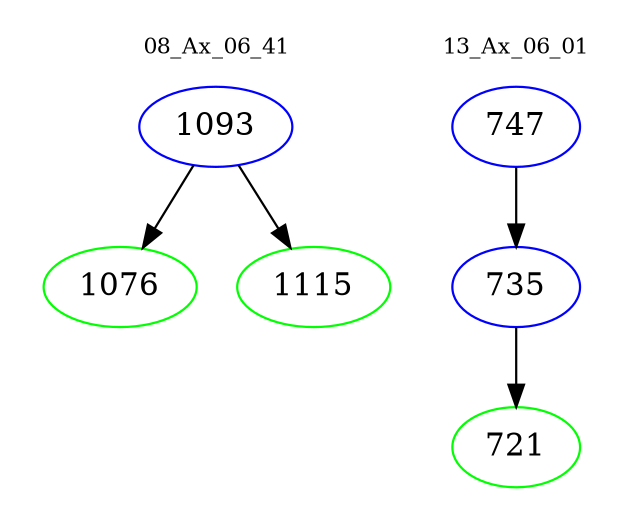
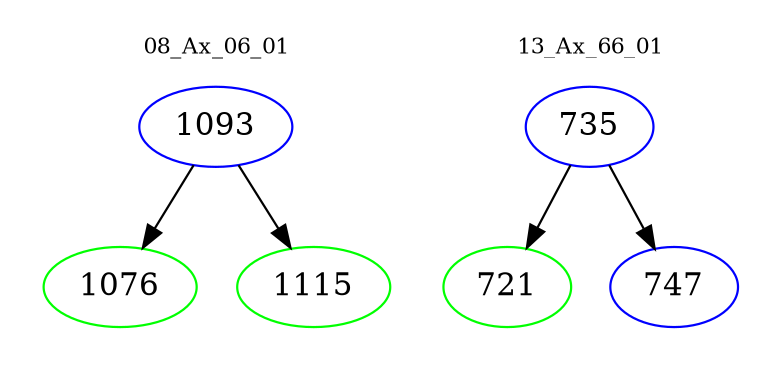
(217, 48) -> (217, 48)
(516, 48) -> (591, 48)
(516, 196) -> (626, 197)
